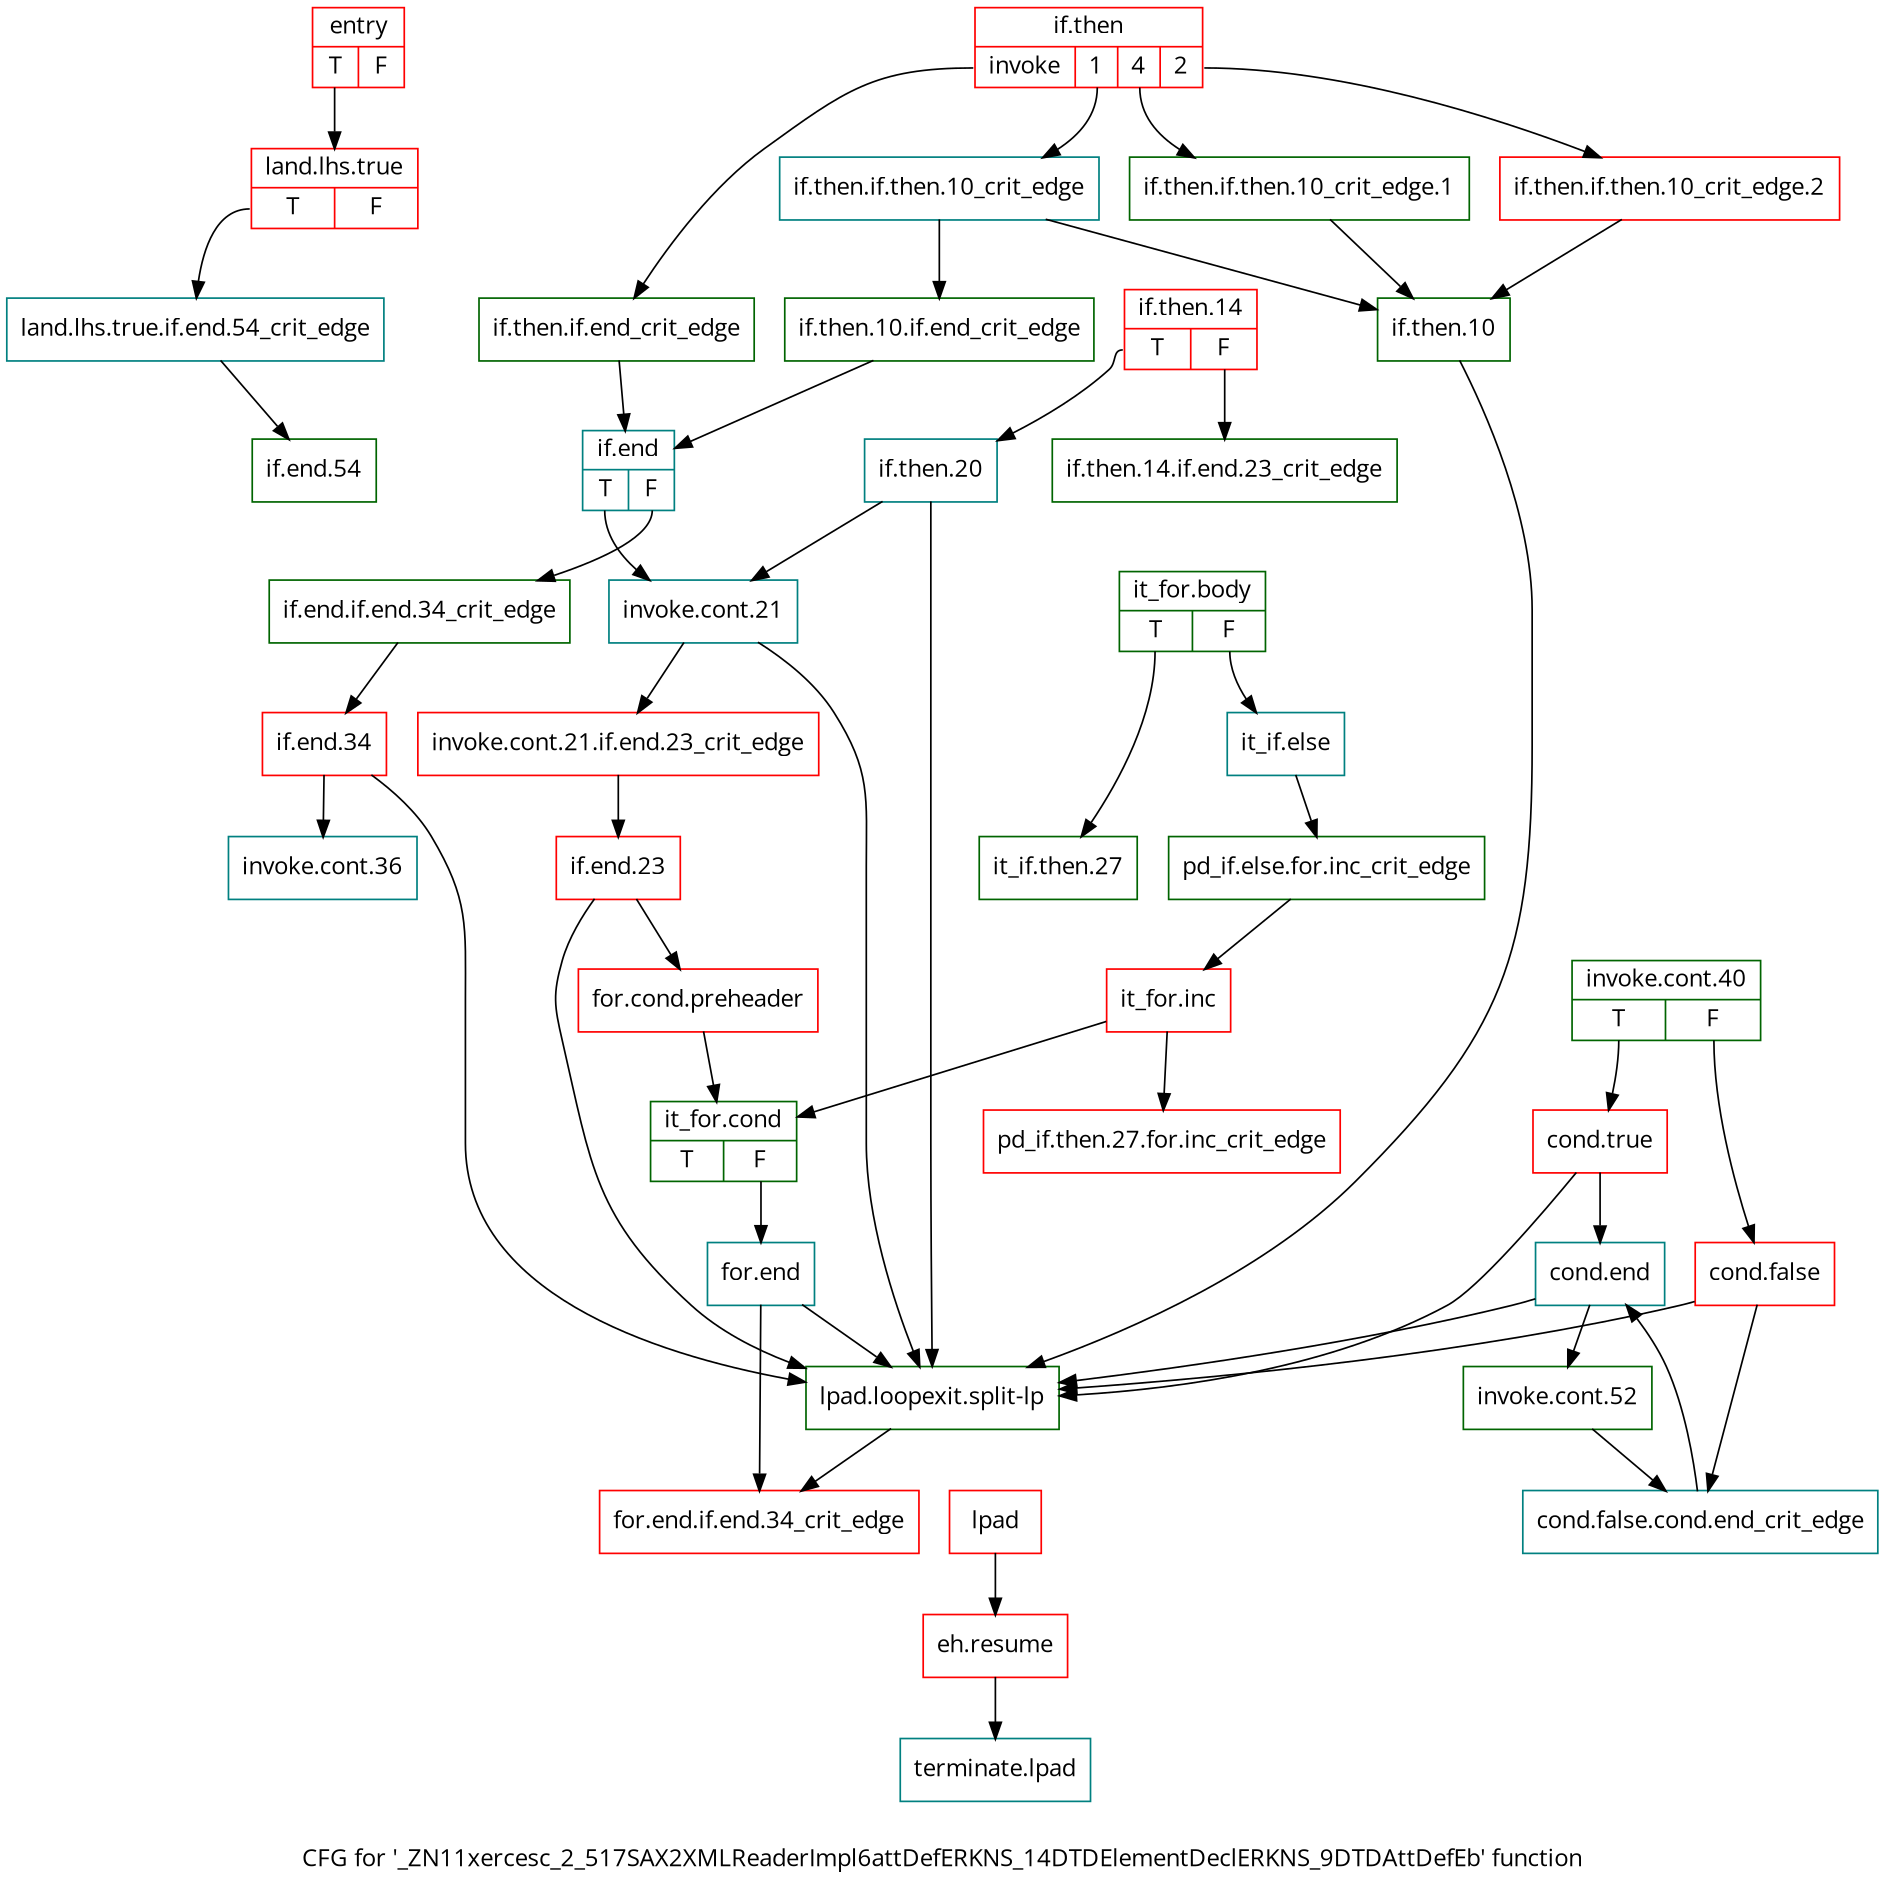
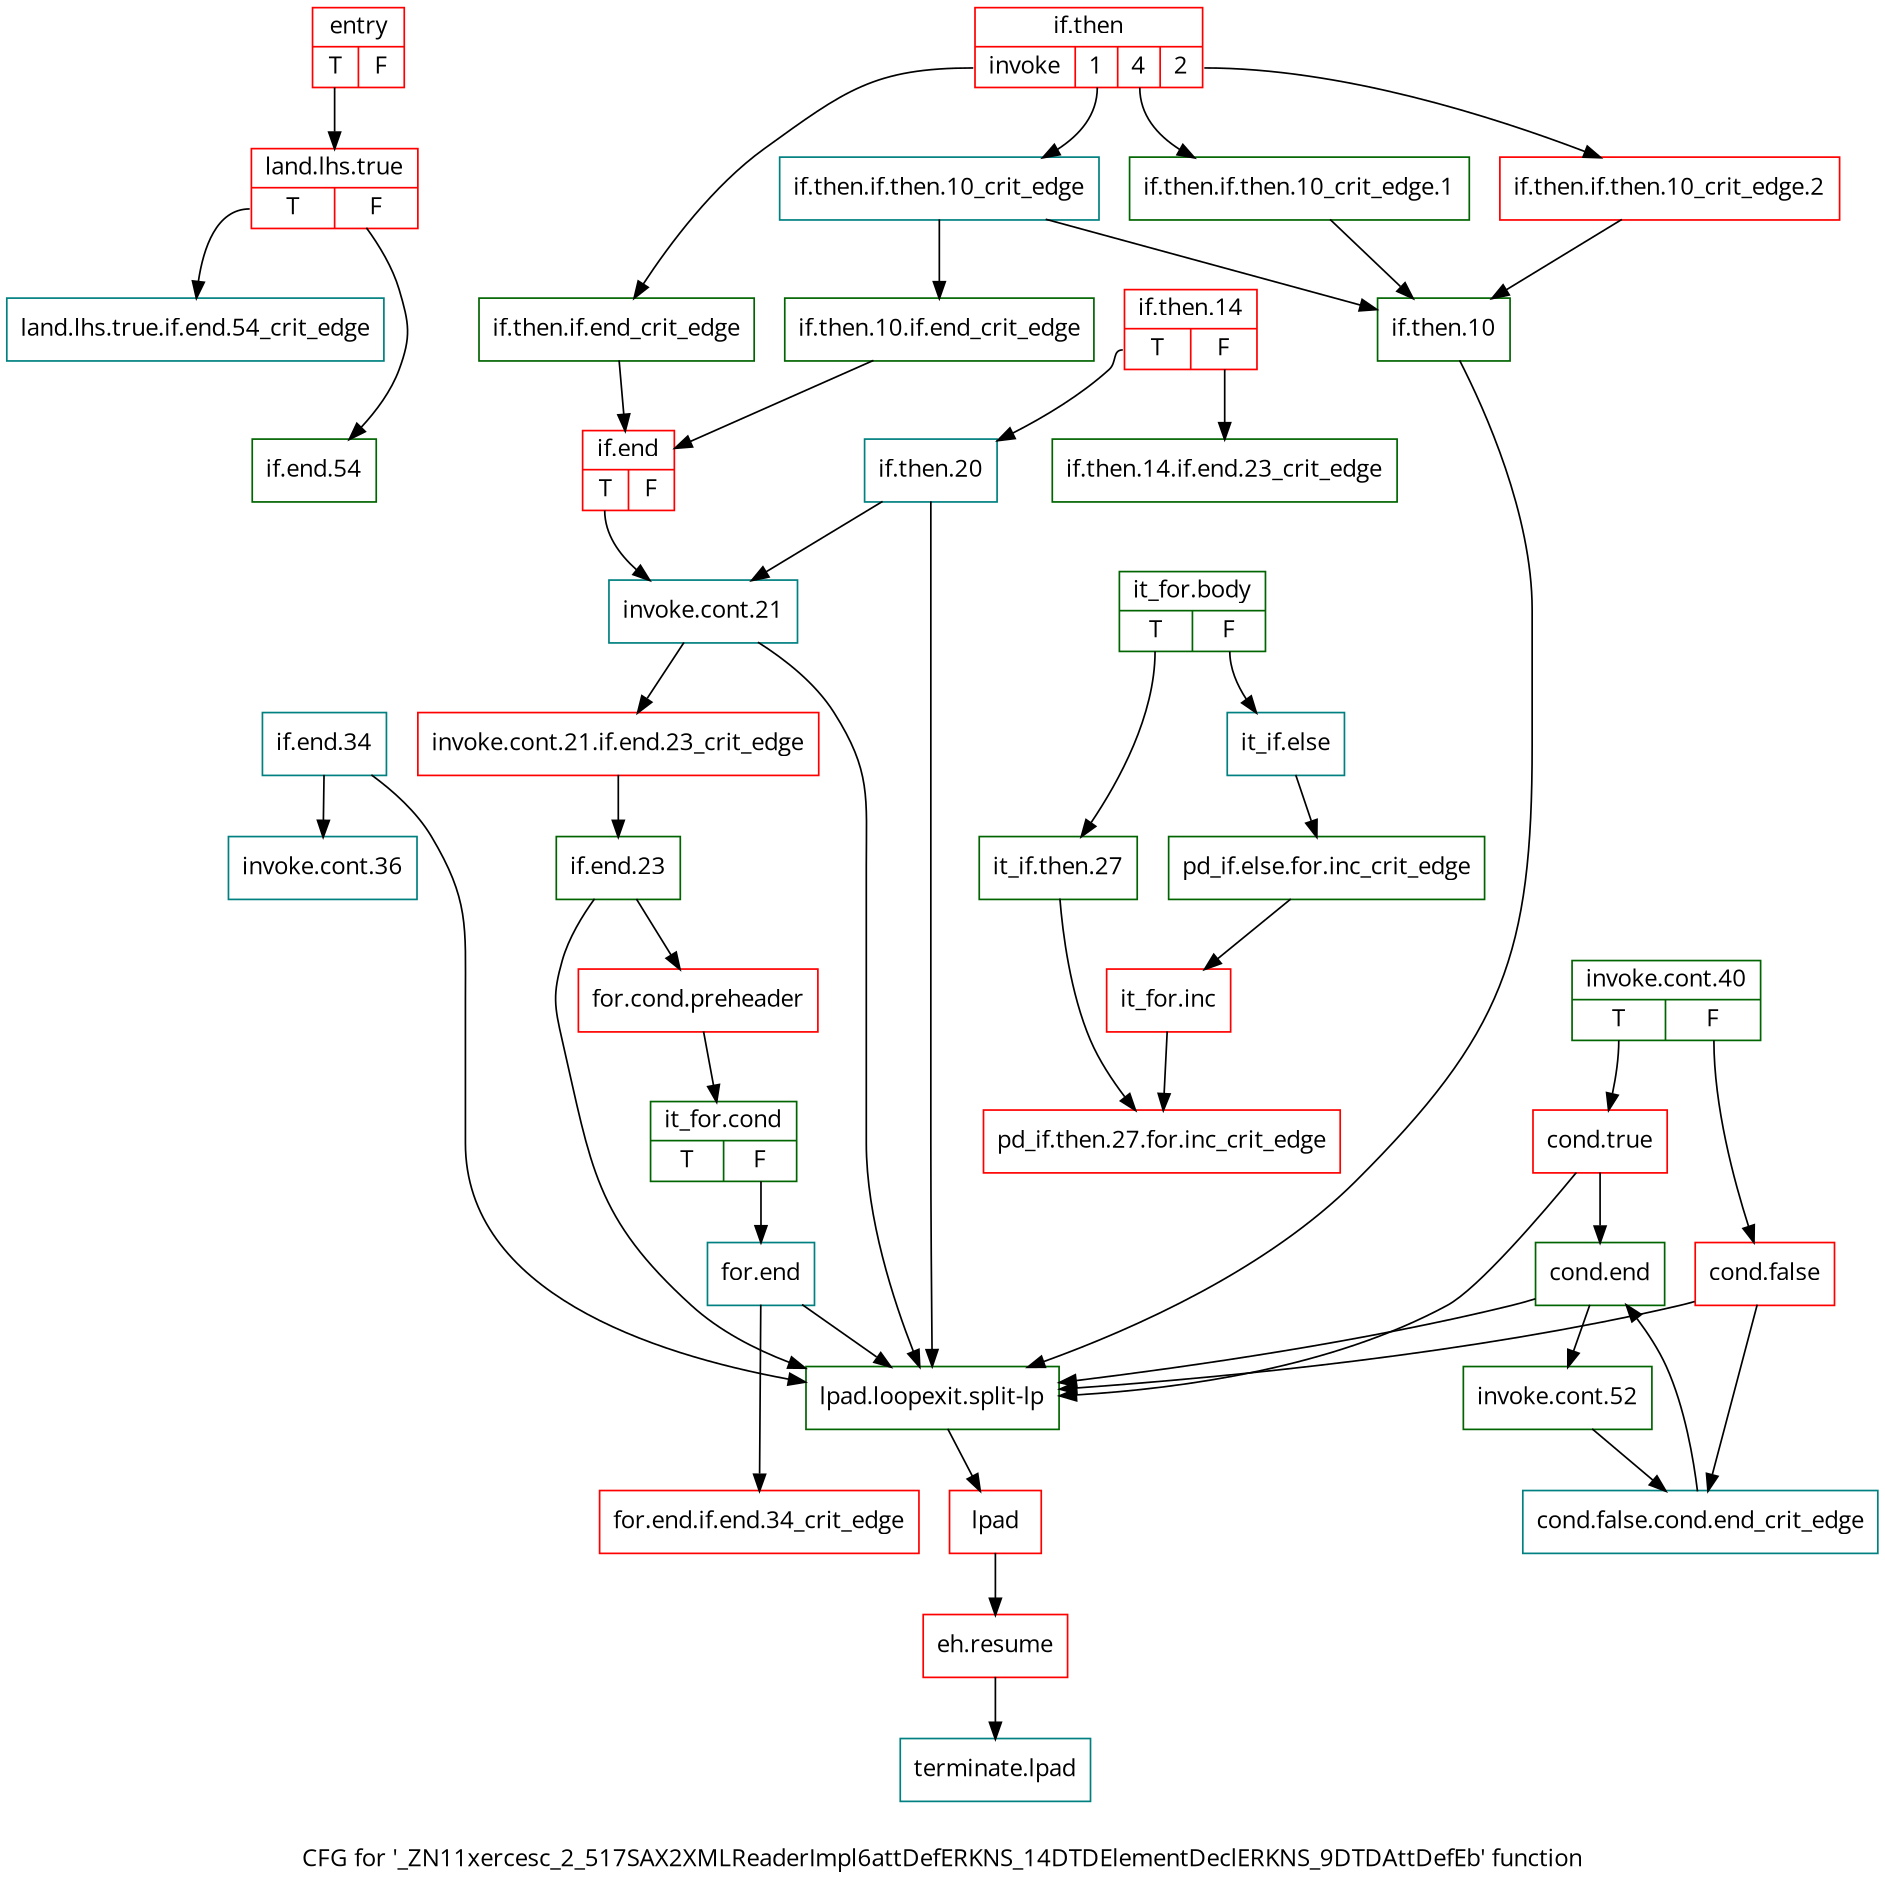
(249, 393) -> (408, 329)
(628, 471) -> (628, 471)
(420, 612) -> none
(324, 744) -> (324, 744)
(618, 868) -> (618, 868)
none -> (1077, 1003)
(960, 1067) -> none
(1600, 1274) -> (1600, 1274)
(853, 1455) -> (960, 1453)
